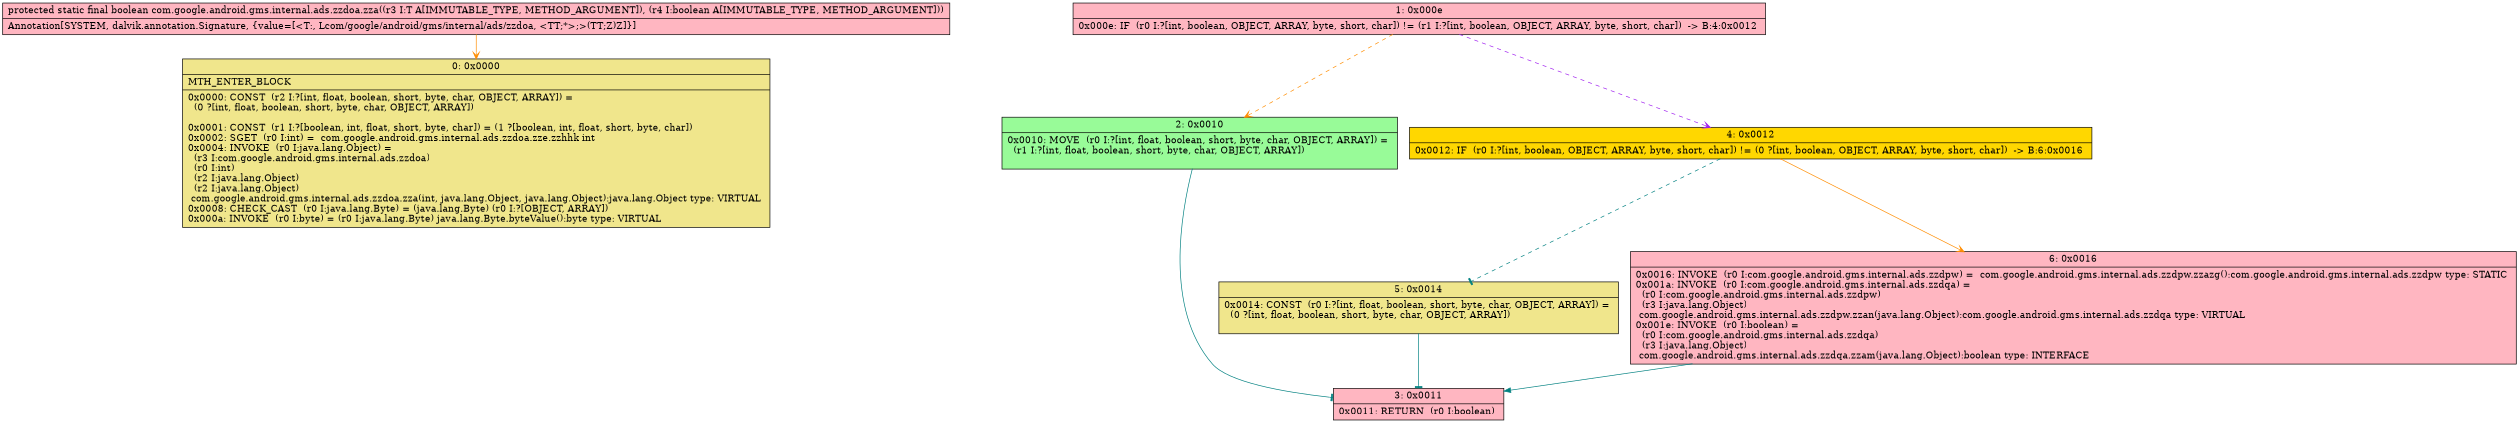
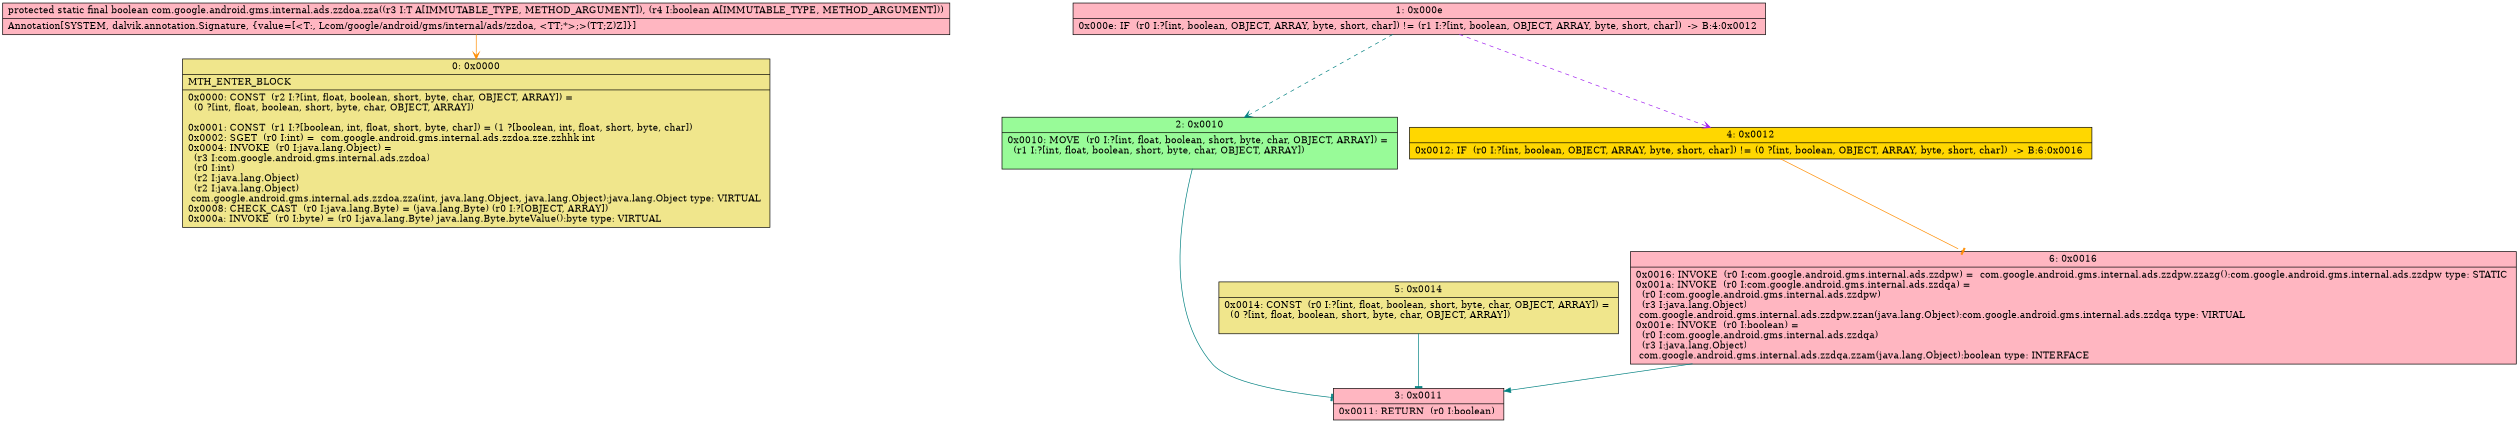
(1322, 74) -> (1322, 74)
(1869, 204) -> (1869, 204)
(1596, 220) -> none
